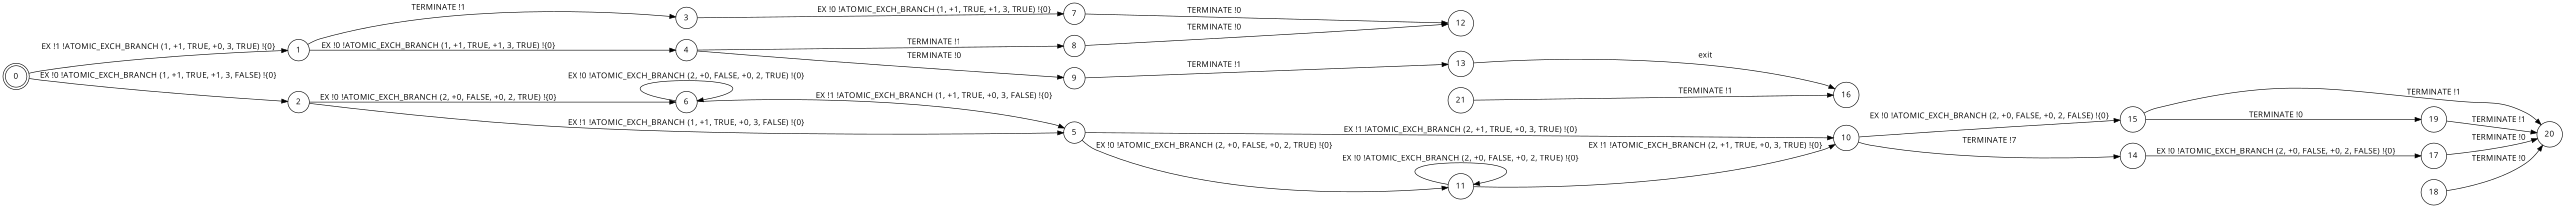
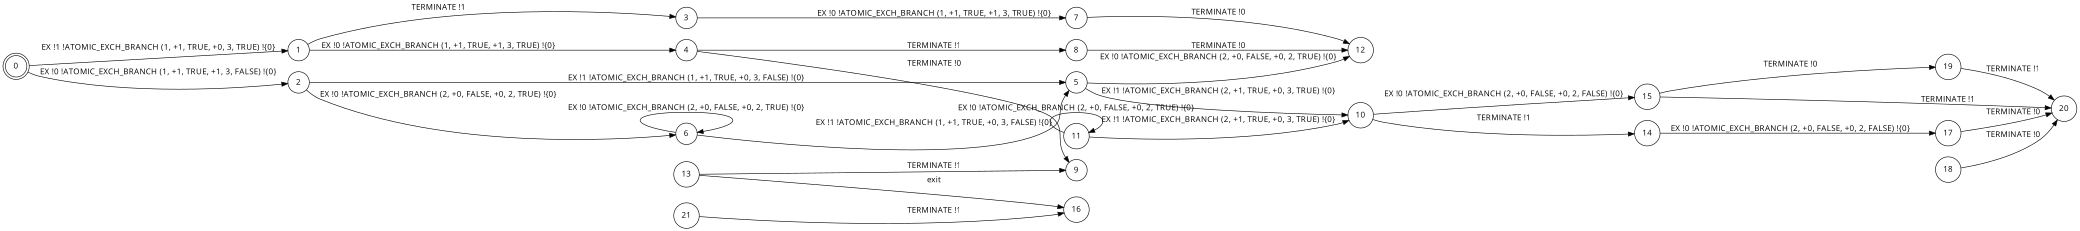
(1264, 71) -> (879, 172)
(1990, 141) -> (1504, 118)
(1258, 187) -> (1217, 81)
